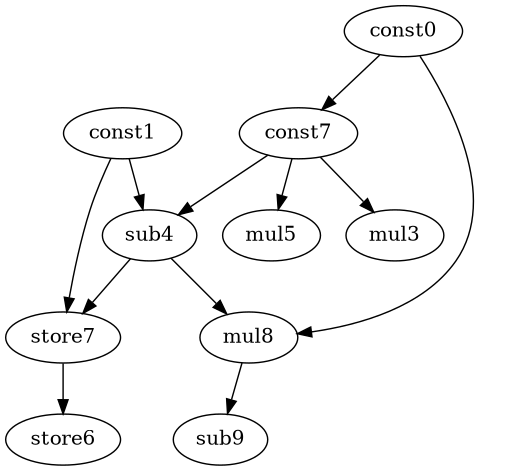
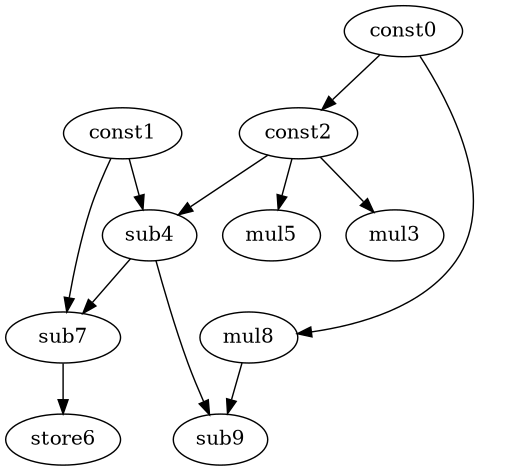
(299, 133) -> (299, 133)
(194, 281) -> (177, 332)
(63, 337) -> (63, 337)
